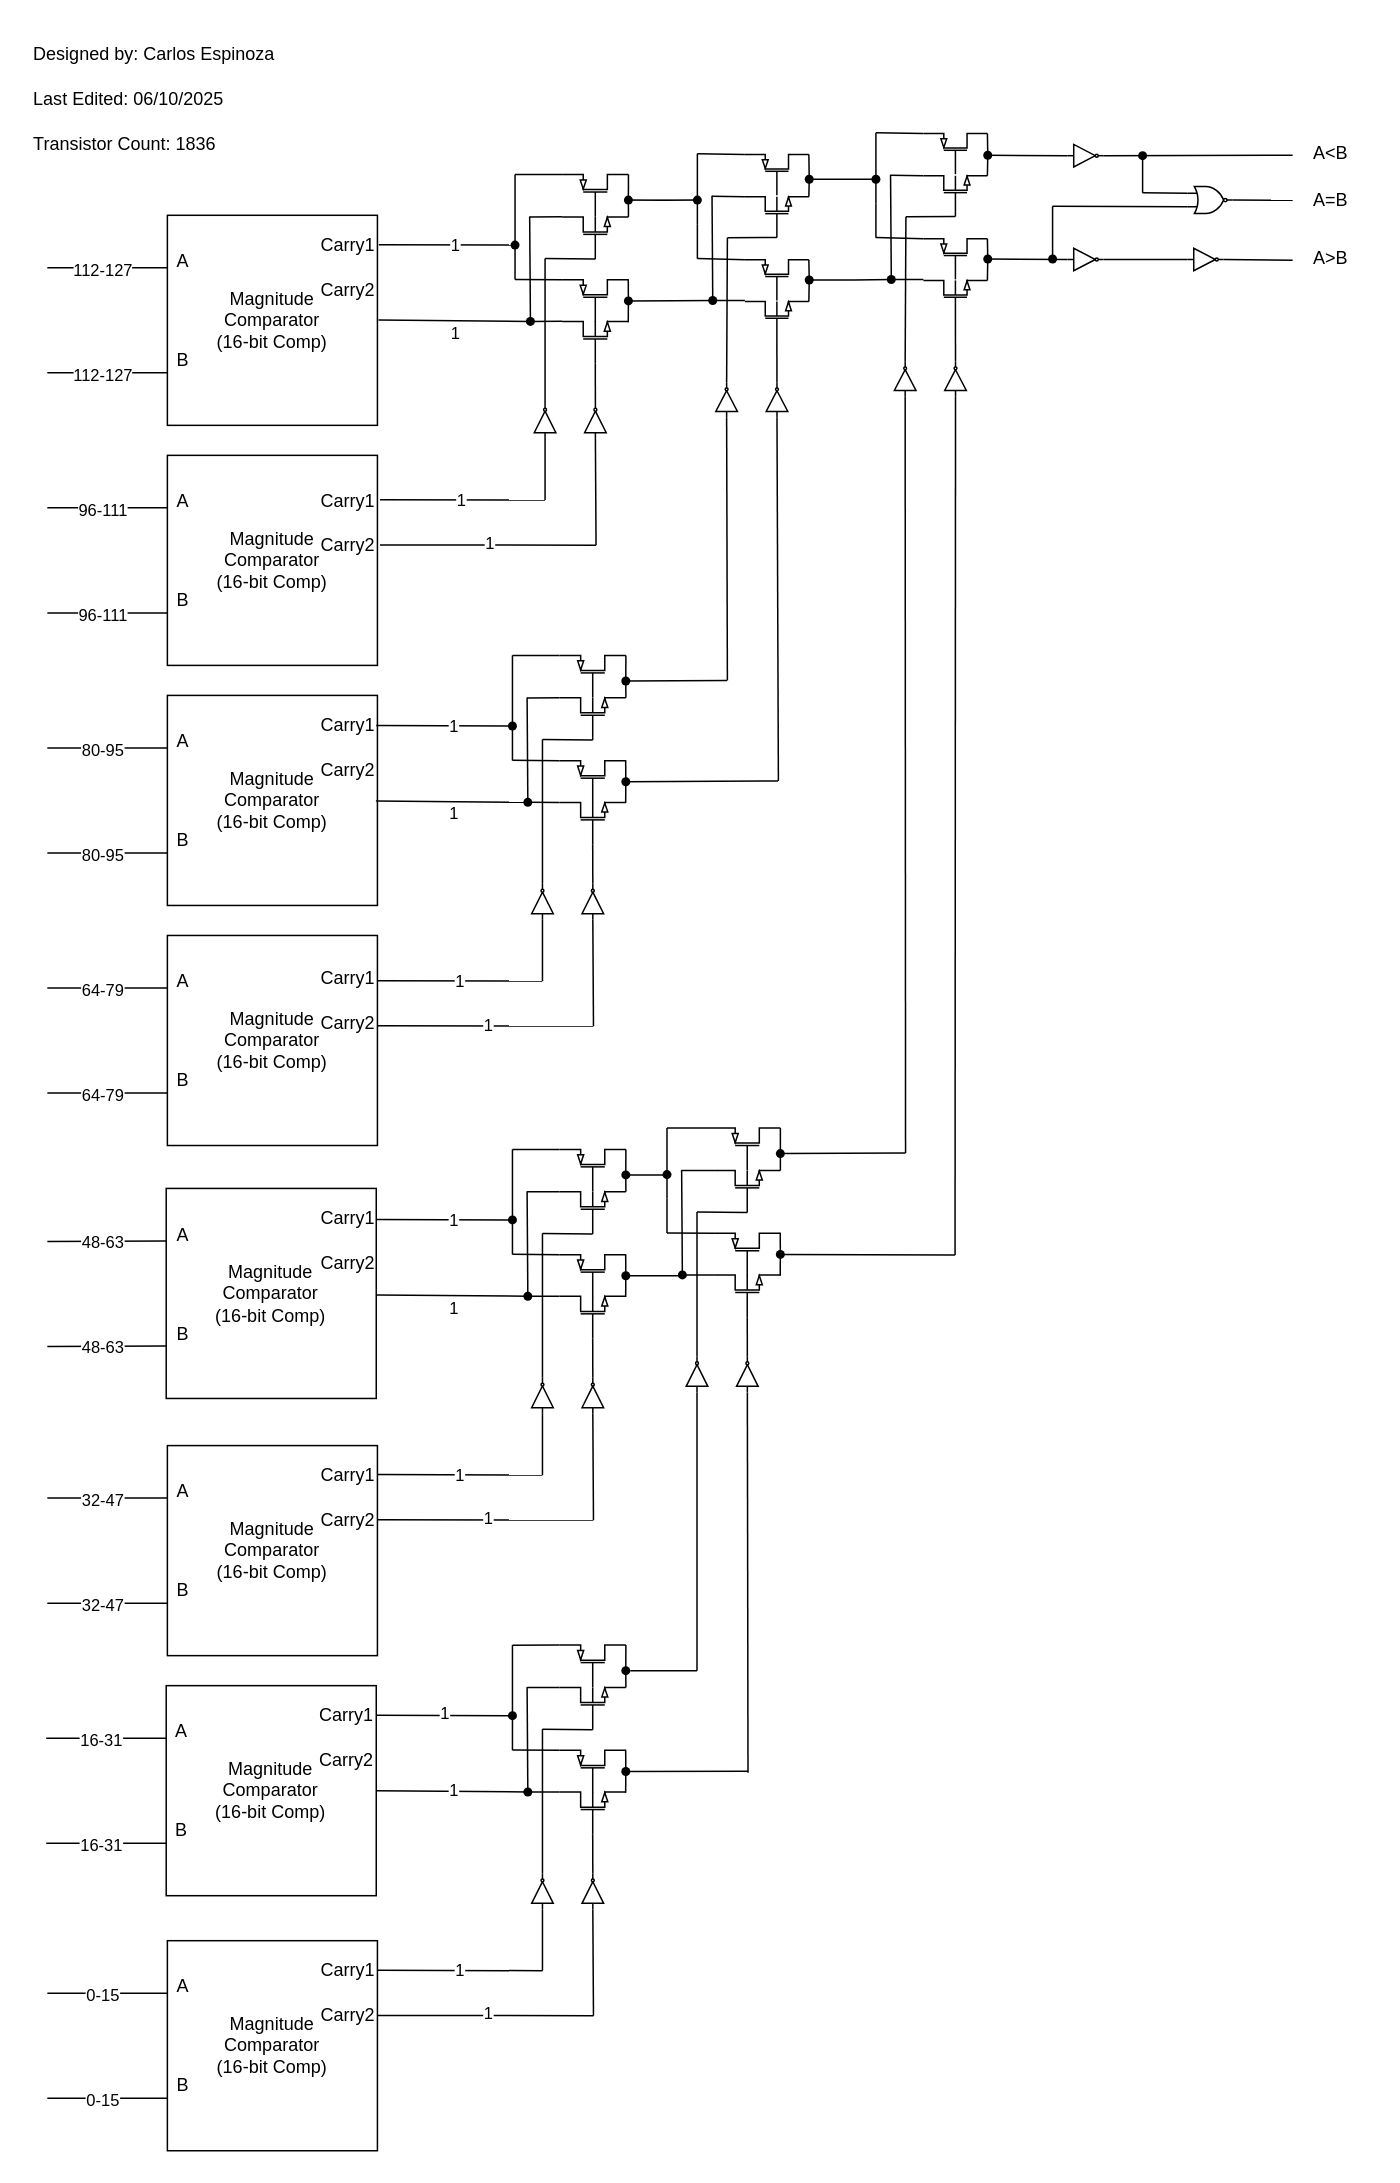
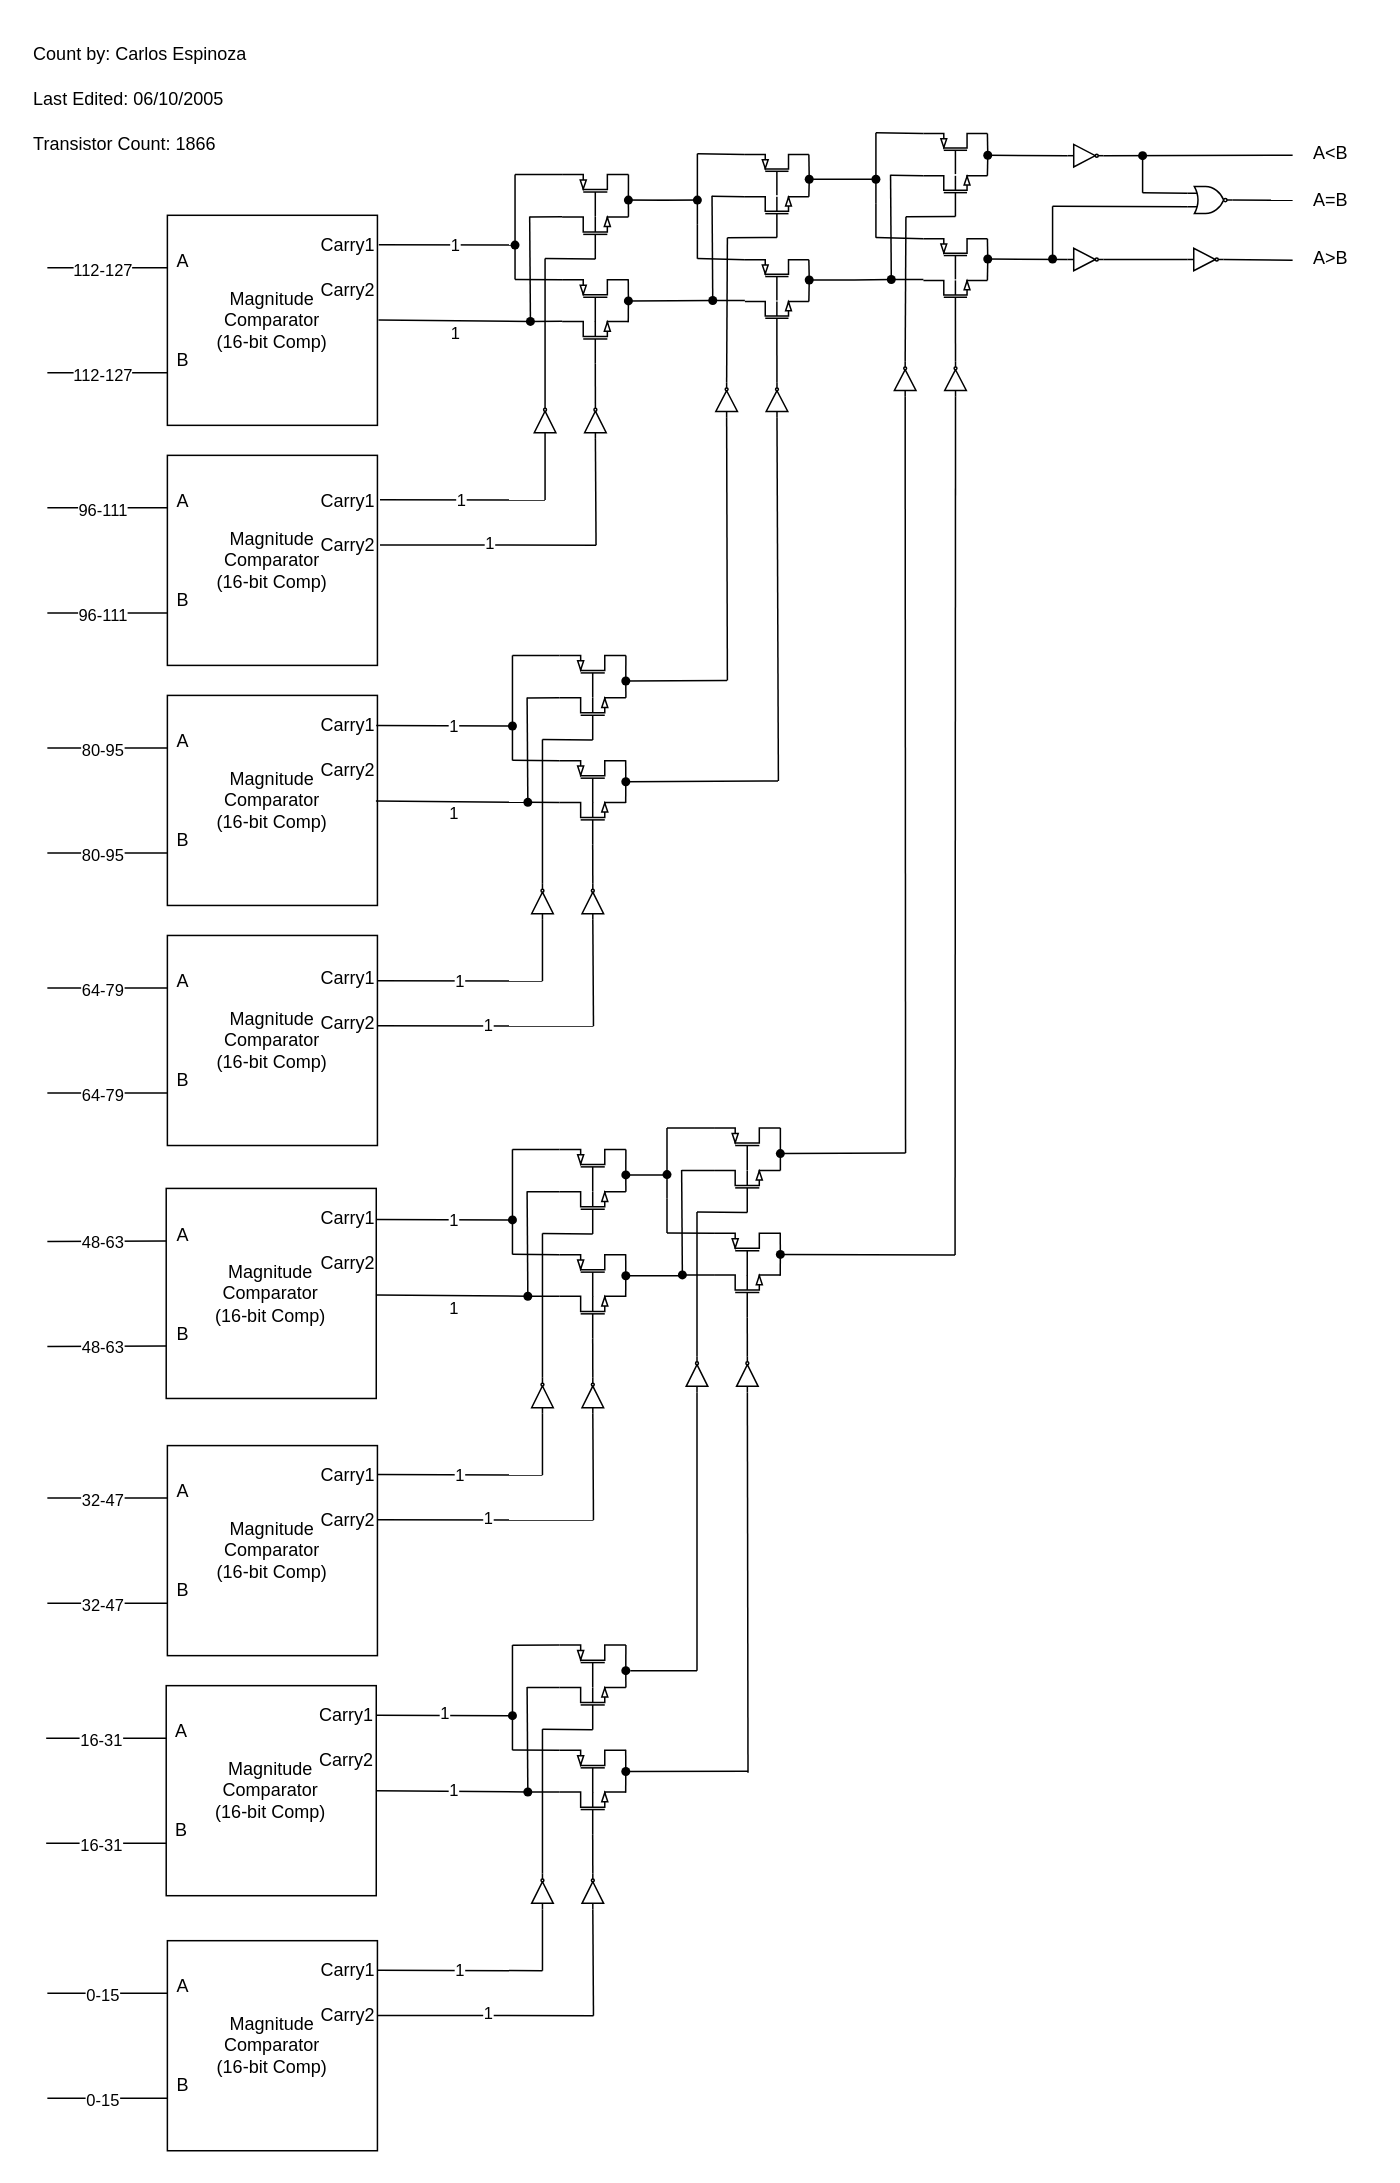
(158, 55) -> (146, 55)
(140, 100) -> (140, 100)
(135, 145) -> (135, 145)
